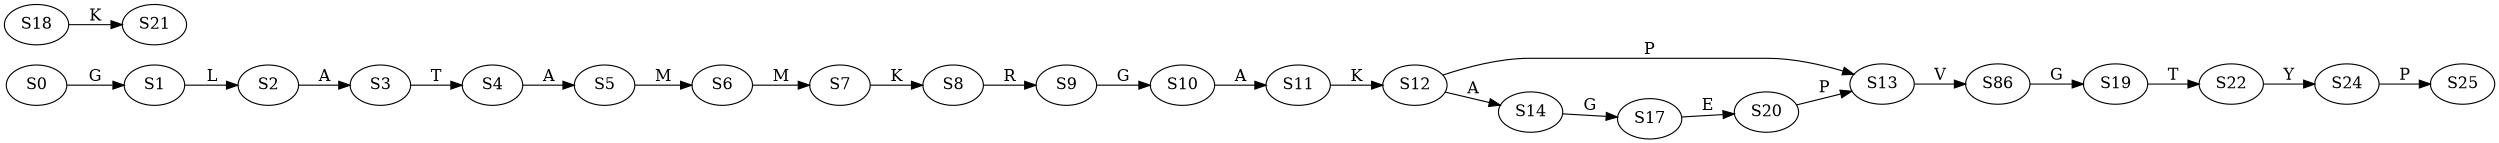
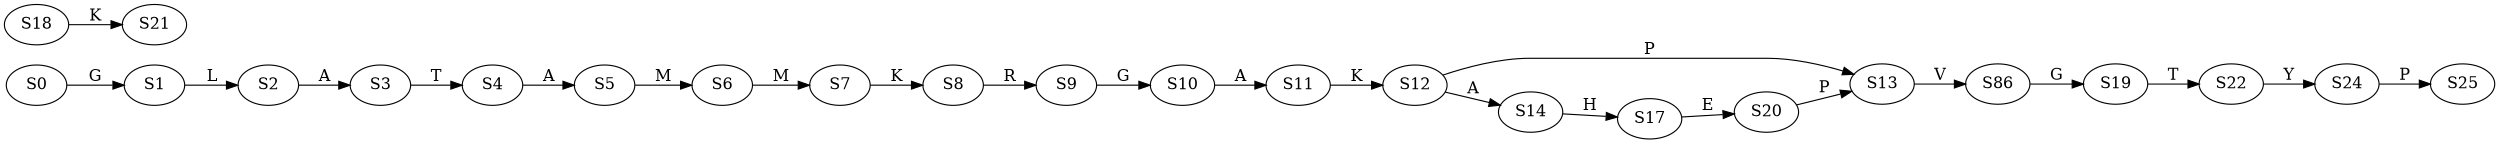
(1590, 106) -> (1590, 106)
